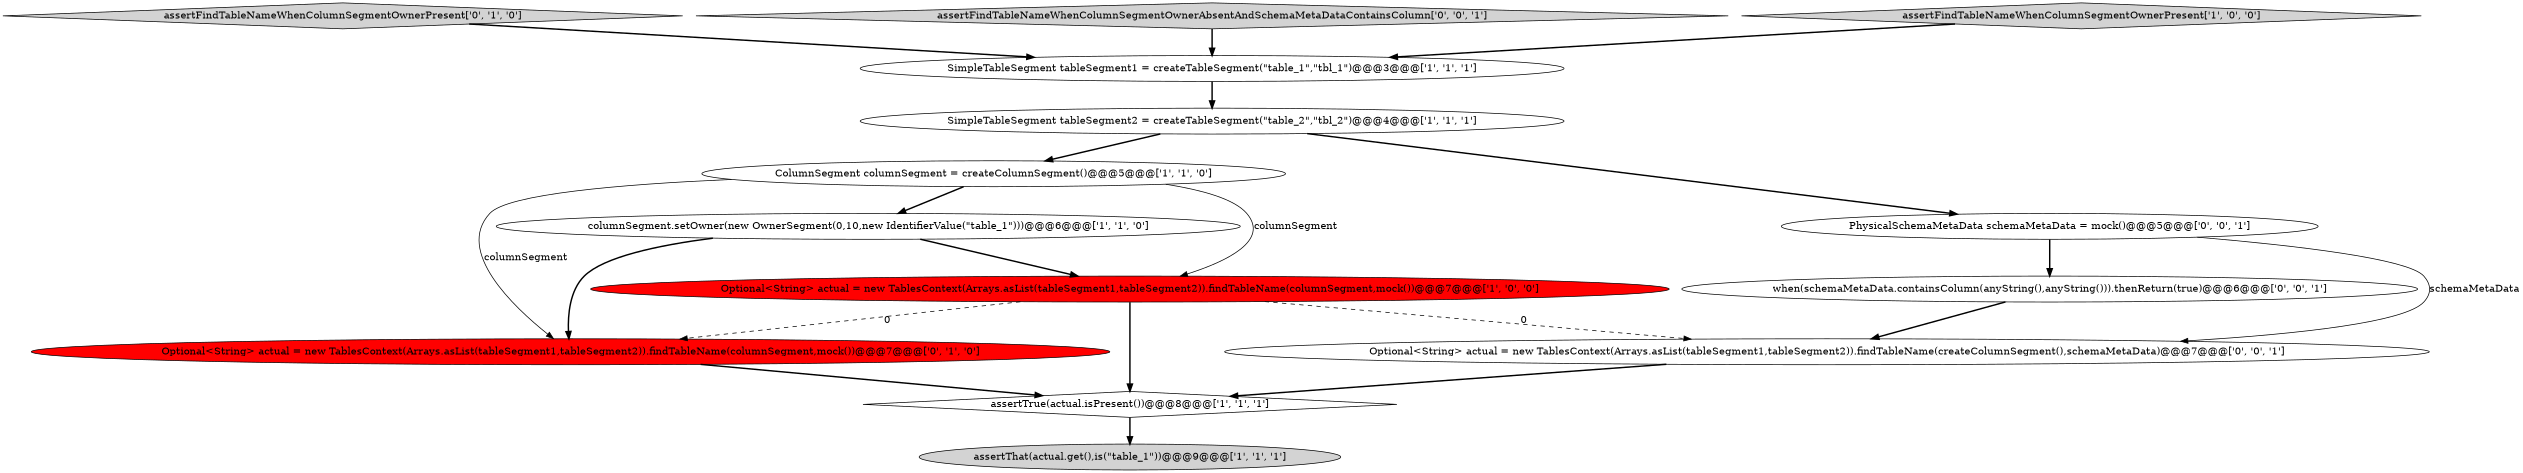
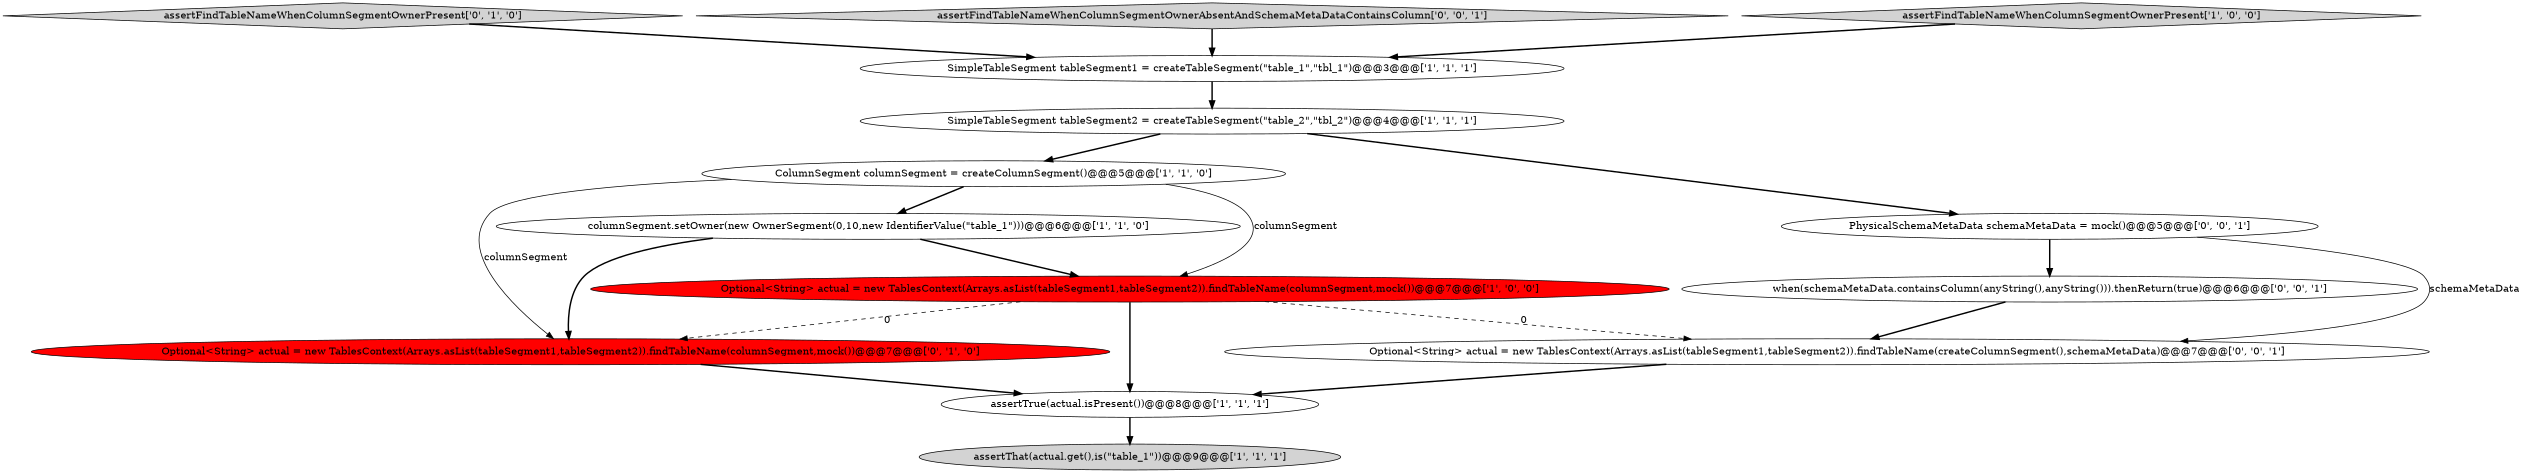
(1130, 404) -> (1130, 404)
